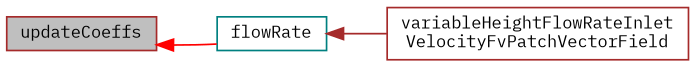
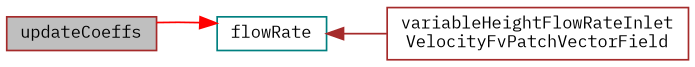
(195, 45) -> (178, 22)
